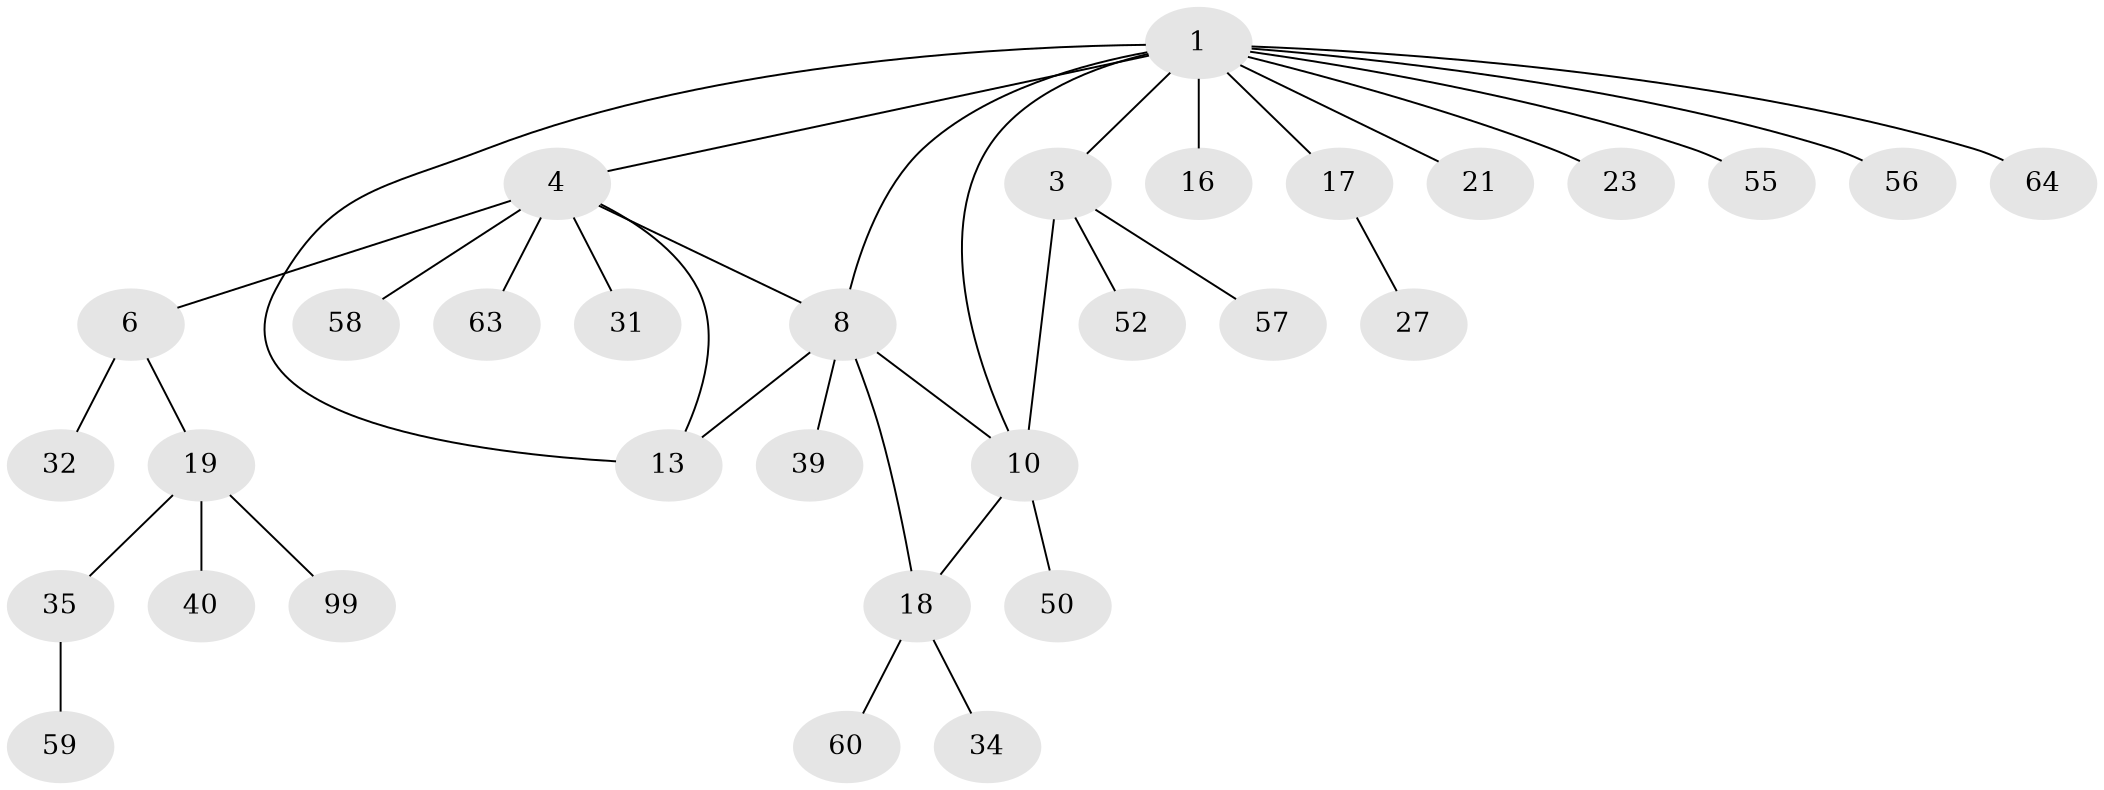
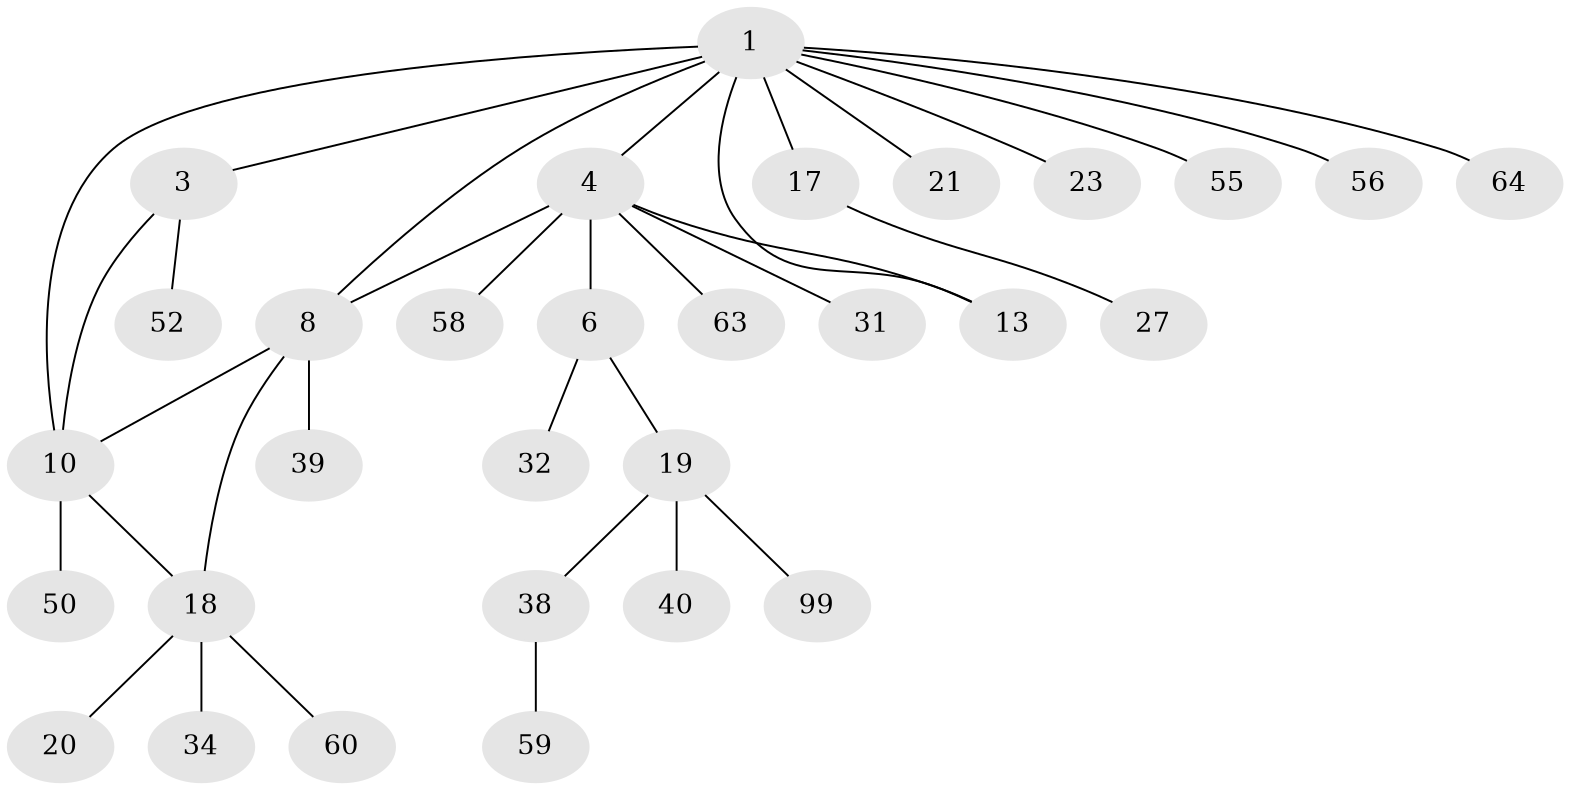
(1199, 184) -> none
(1273, 325) -> none
(756, 395) -> none
(61, 606) -> (536, 606)
none -> (61, 747)
